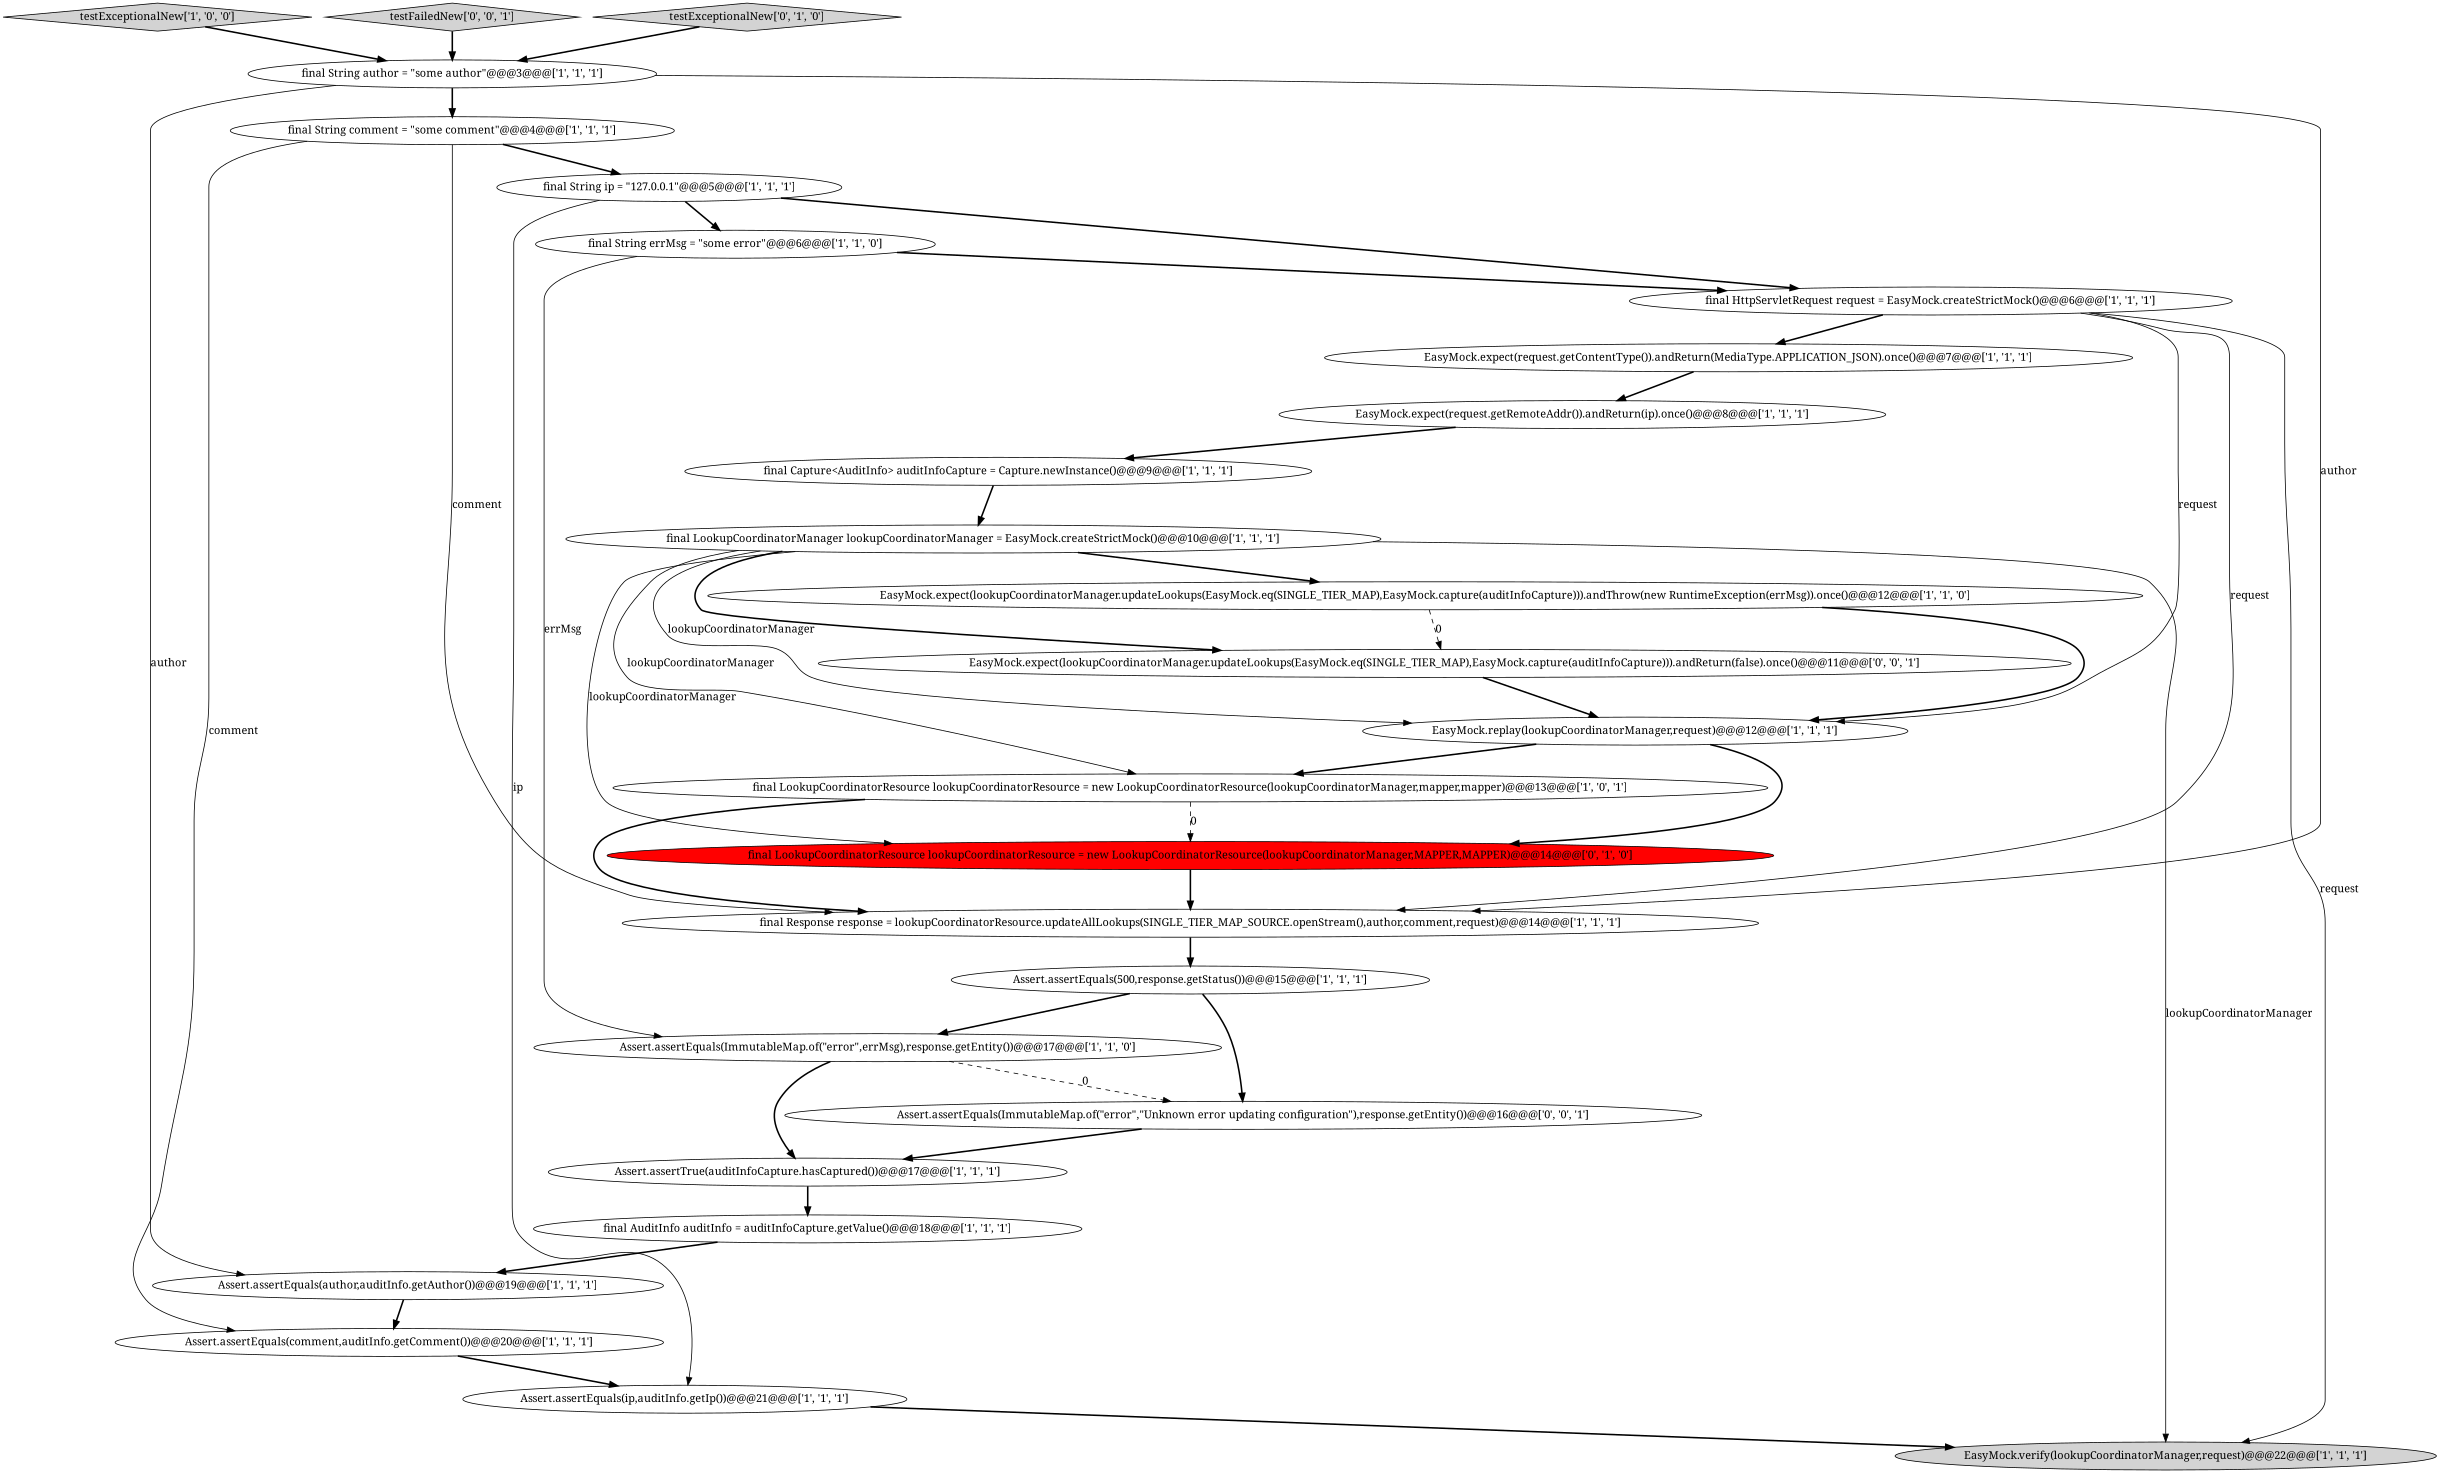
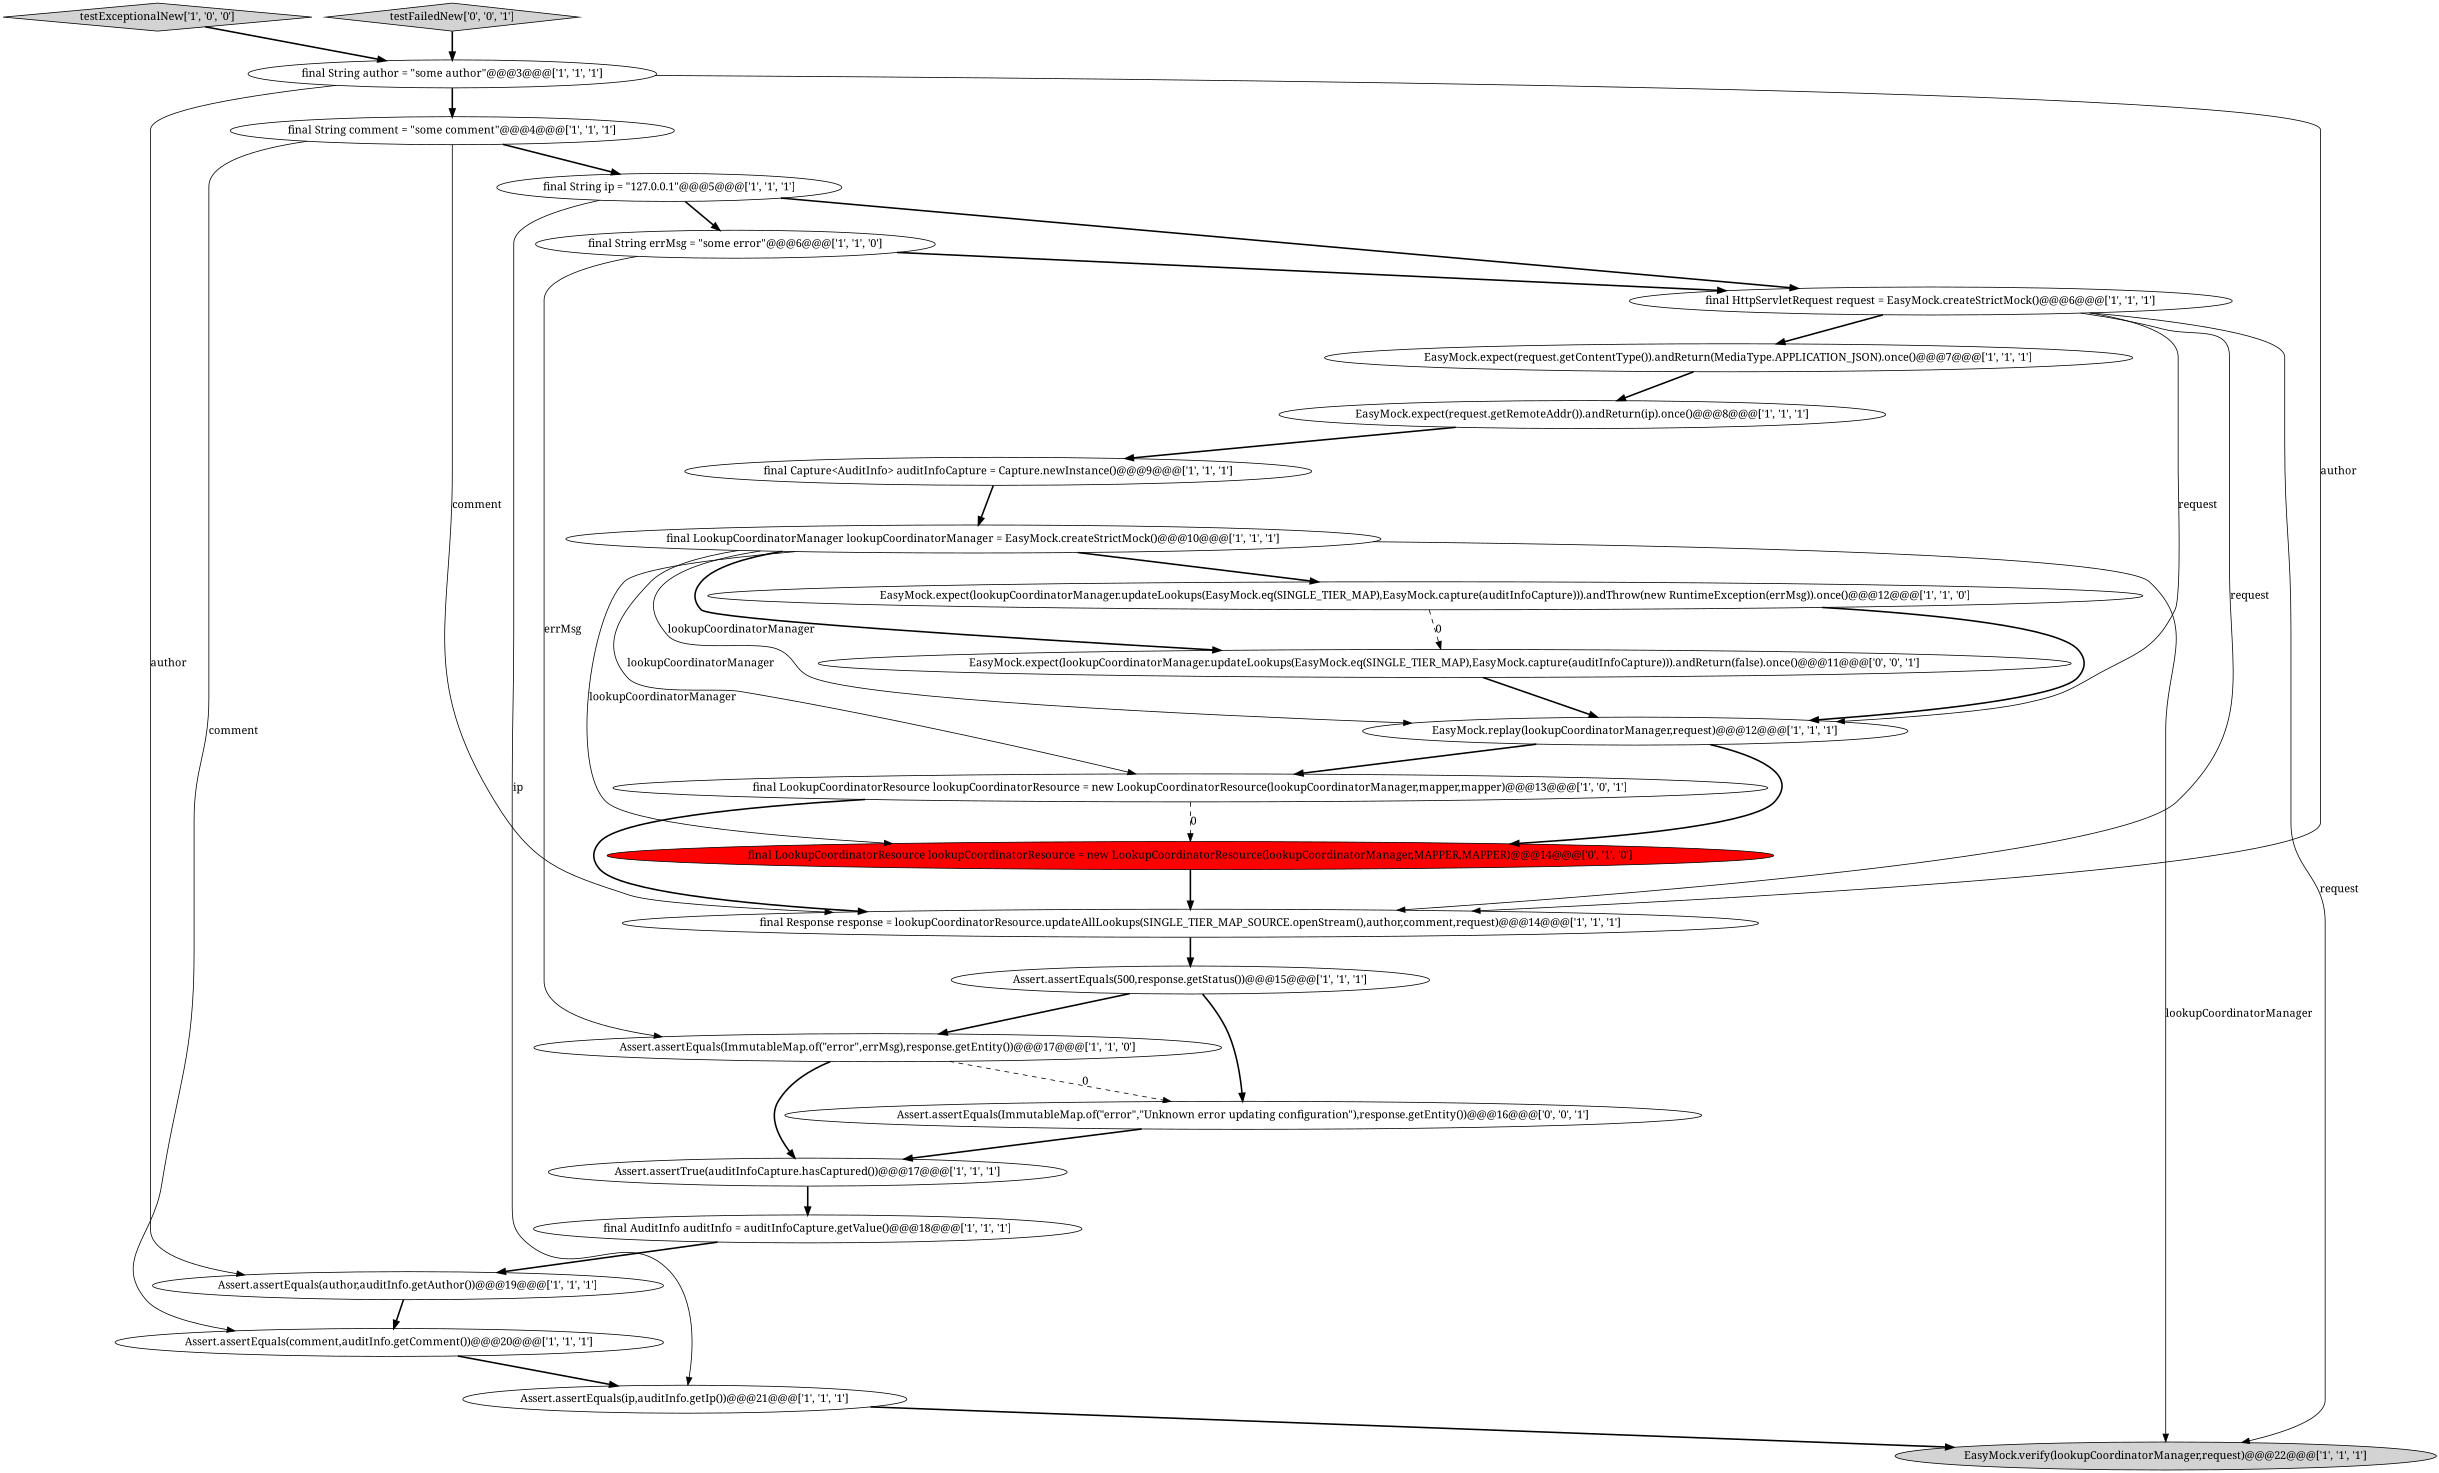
(747, 17) -> none
